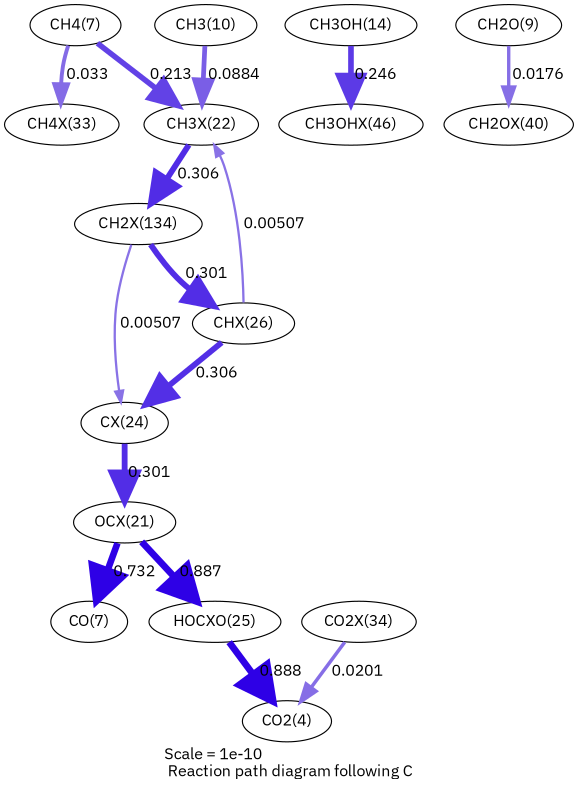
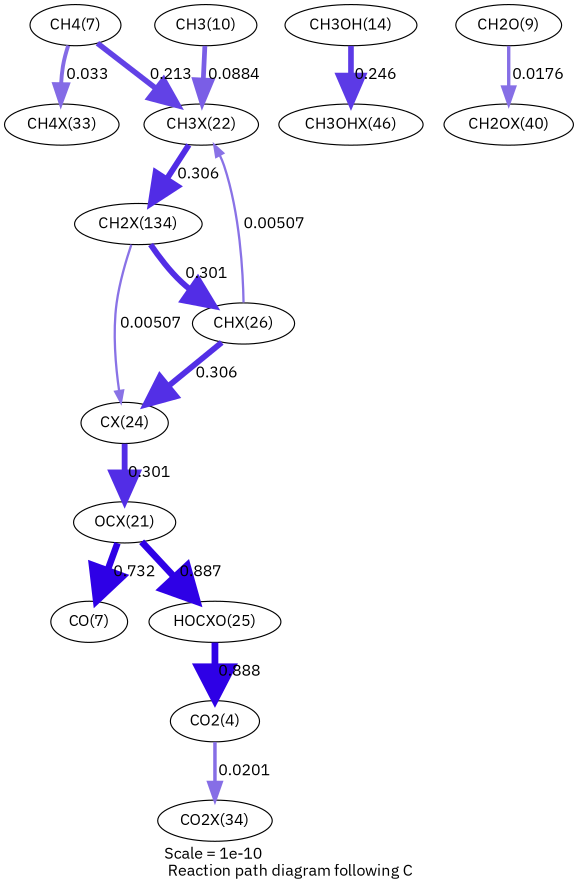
(328, 665) -> (215, 762)
